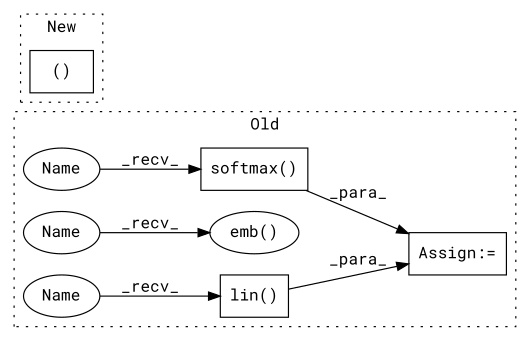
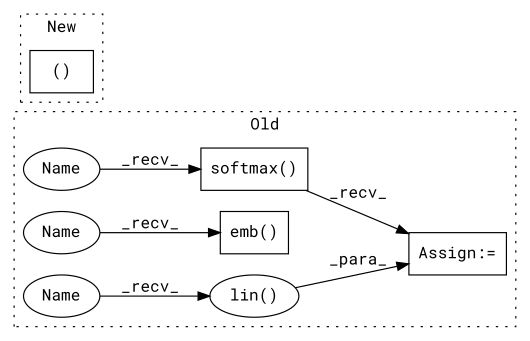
(358, 193) -> (358, 193)
(254, 233) -> (254, 233)
(254, 296) -> (254, 296)
